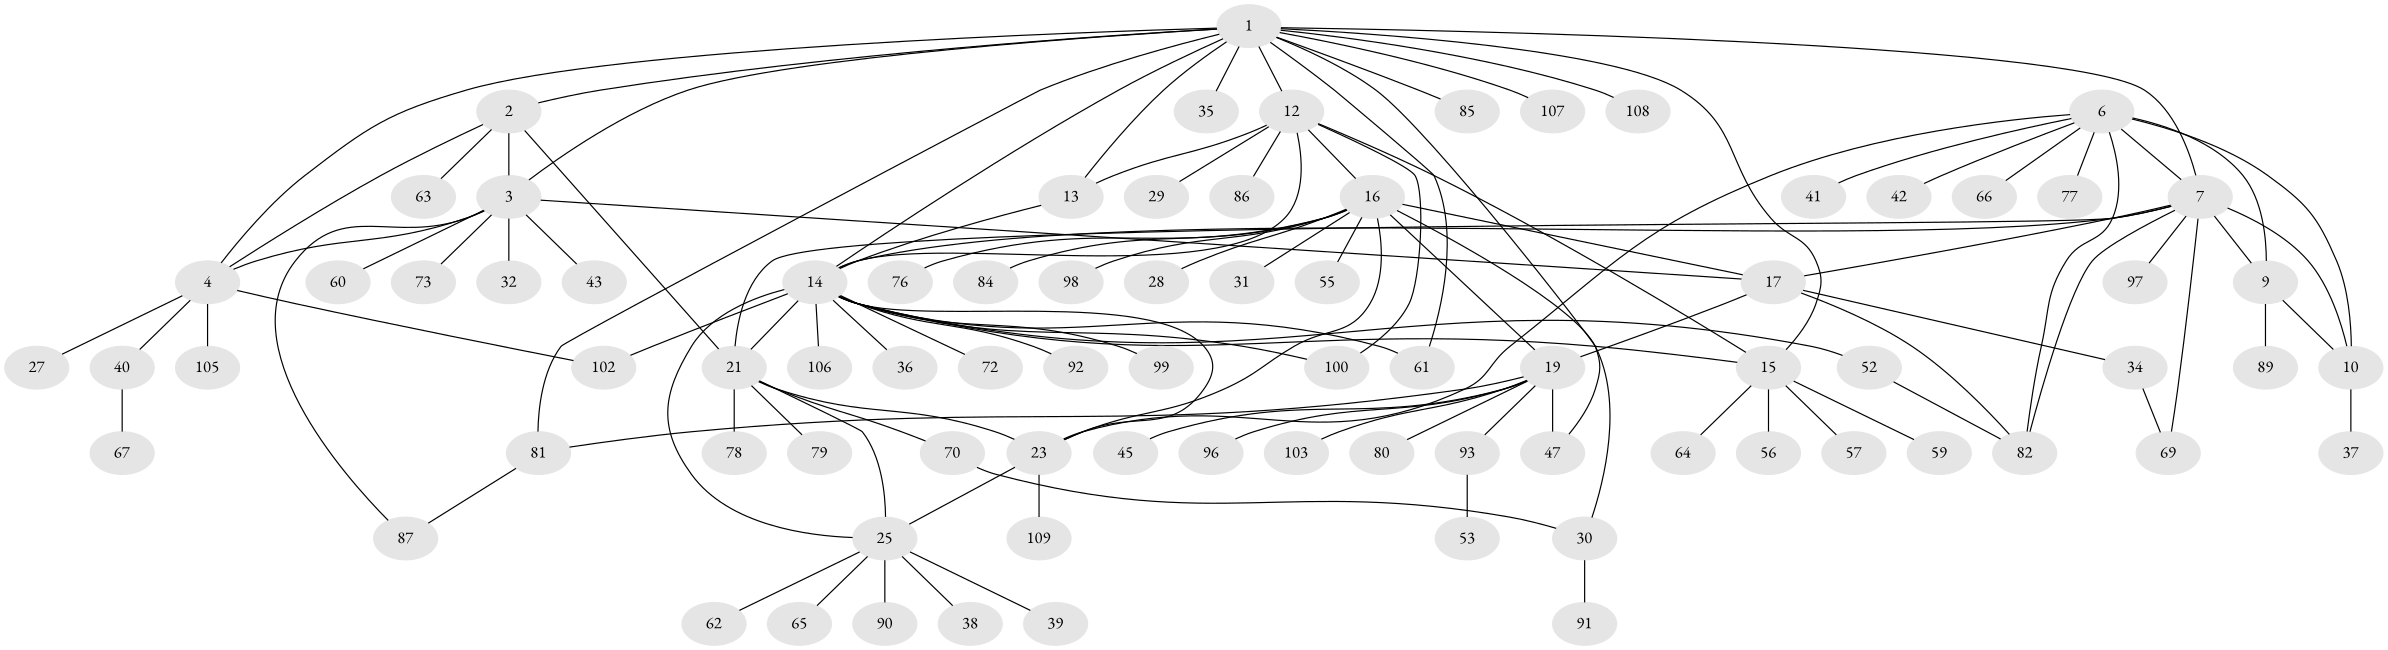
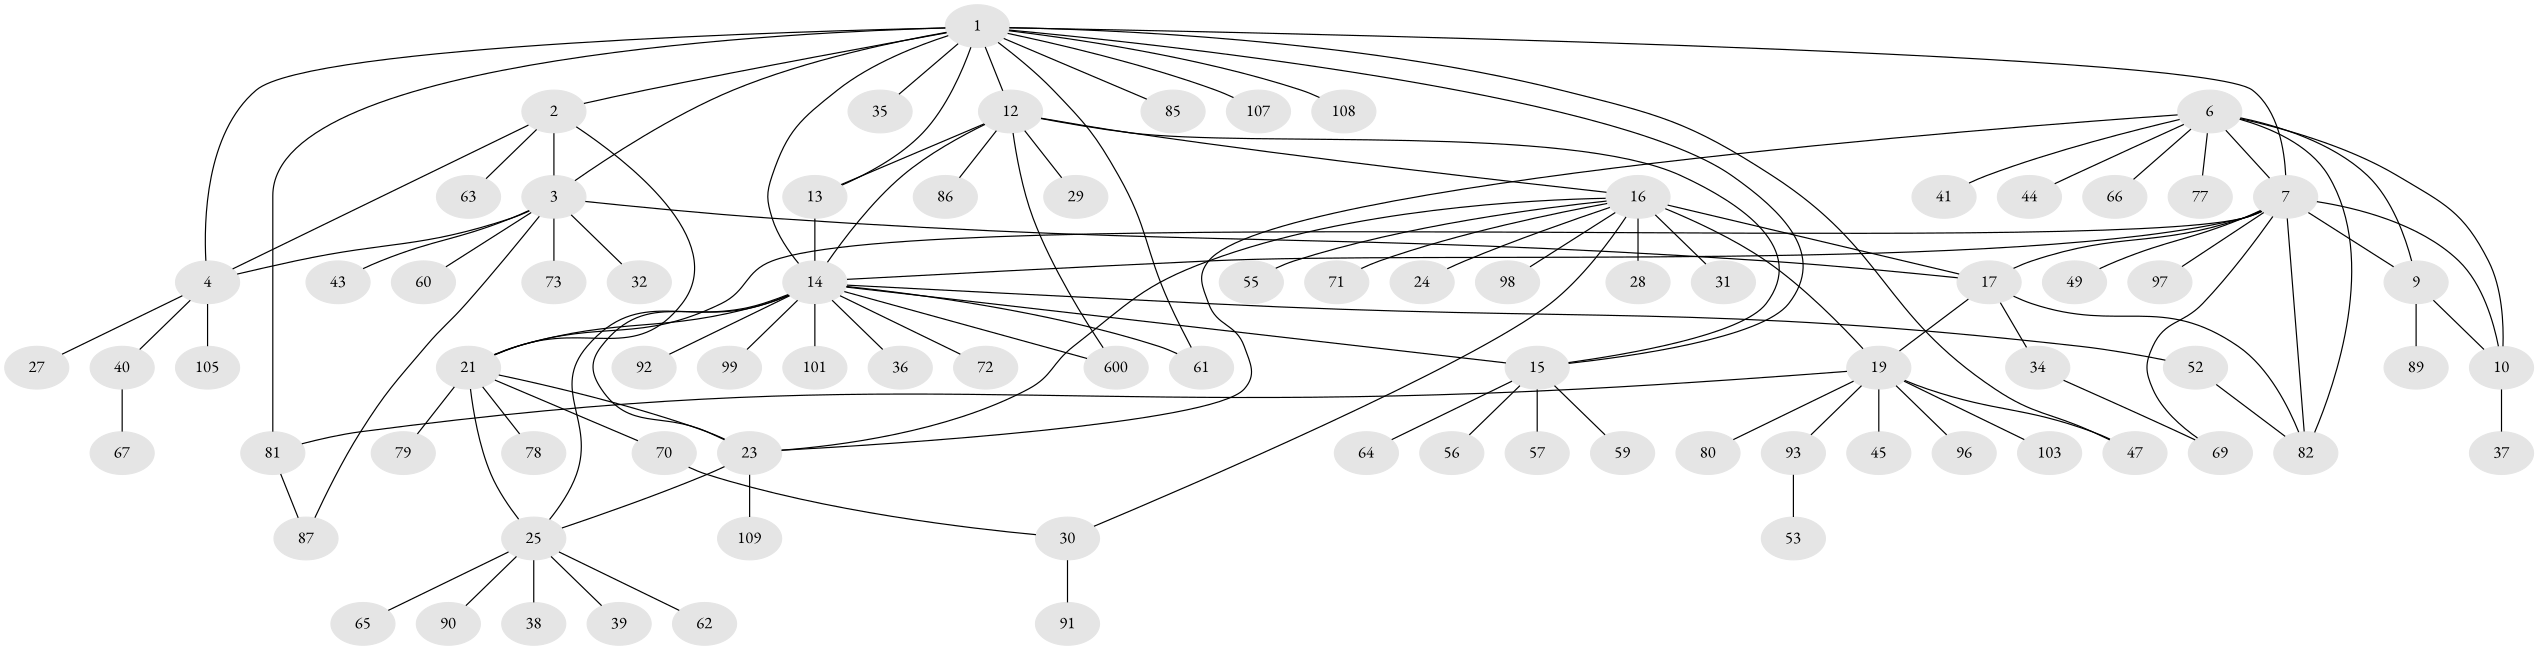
(1899, 197) -> (2029, 197)
(900, 282) -> (1337, 282)
(986, 282) -> (1422, 282)
none -> (2075, 282)
(604, 368) -> none
(820, 368) -> (815, 368)
(1337, 368) -> (1116, 368)
